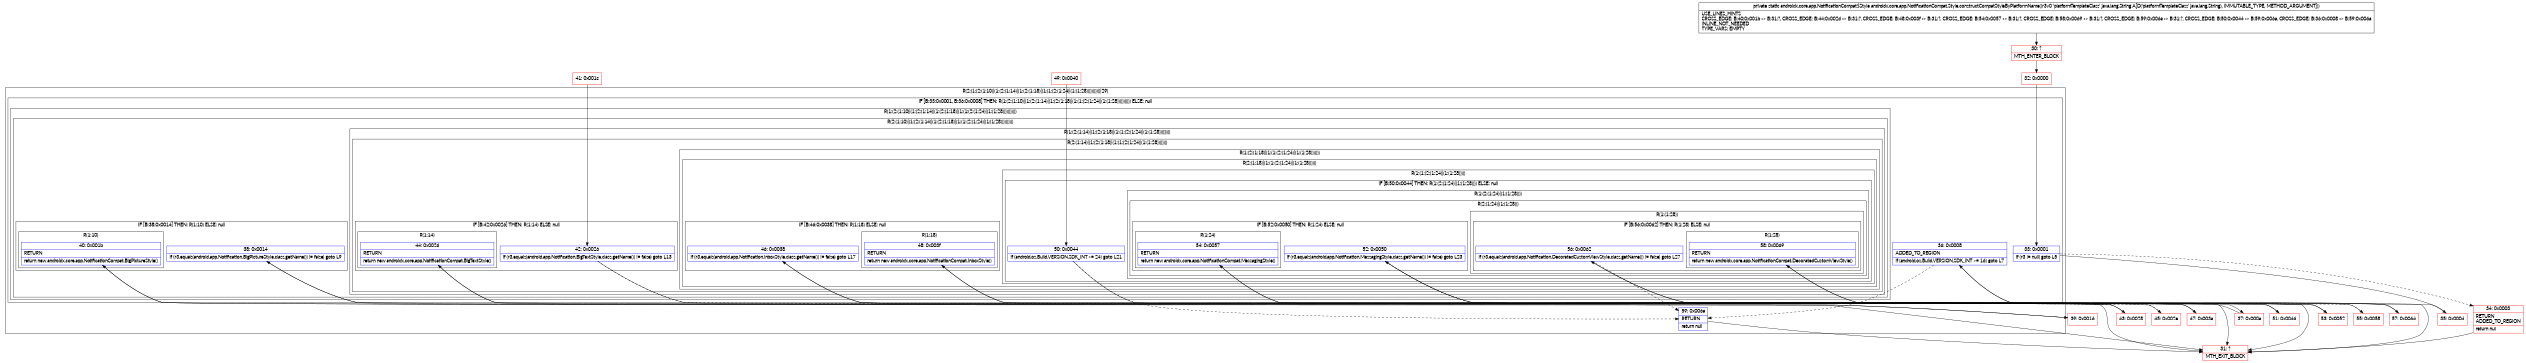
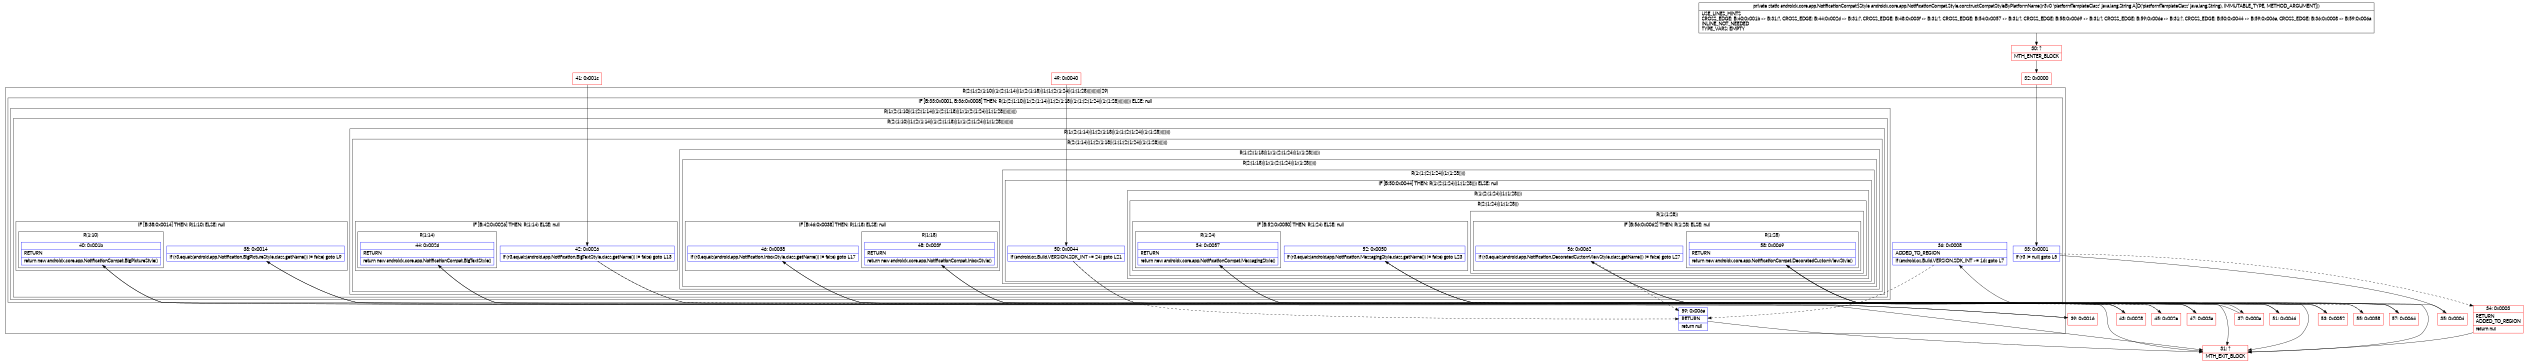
(2095, 304) -> (2010, 304)
